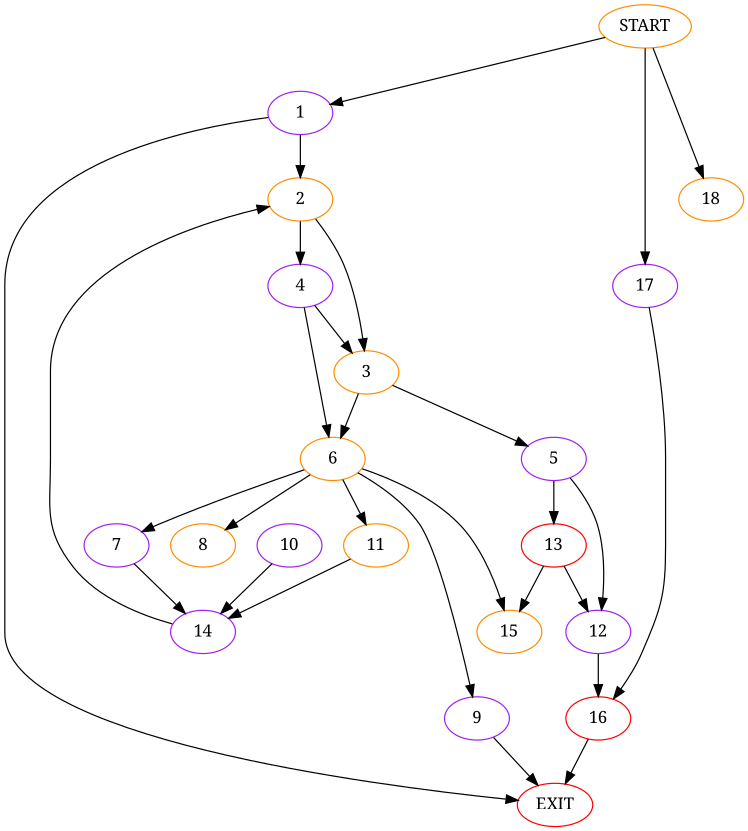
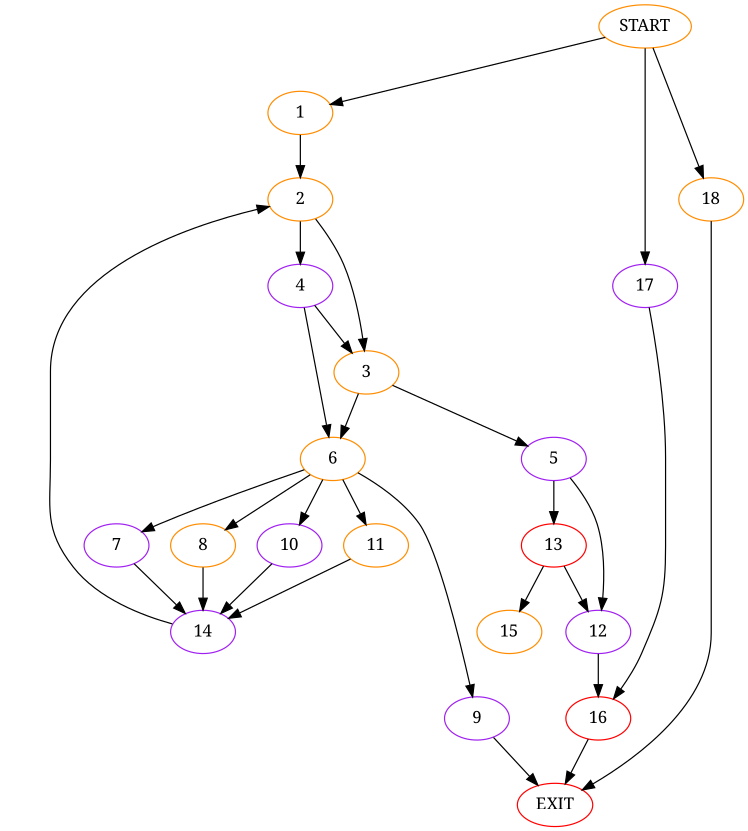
(300, 113) -> (300, 113)
(449, 515) -> (314, 497)
(5, 564) -> (711, 527)
none -> (203, 583)
